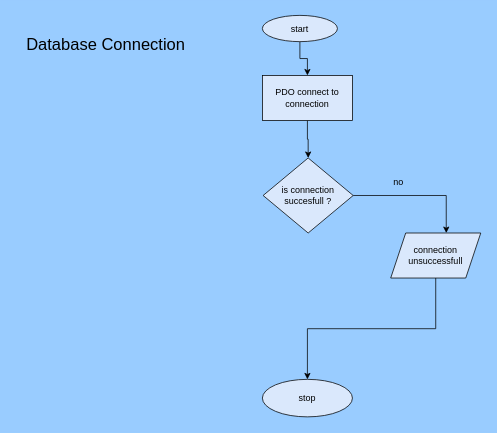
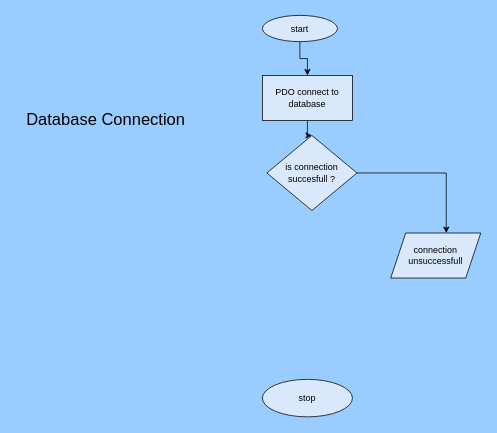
(105, 45) -> (105, 120)
(307, 98) -> (307, 98)
(398, 183) -> none
(308, 195) -> (312, 173)
(374, 329) -> none
